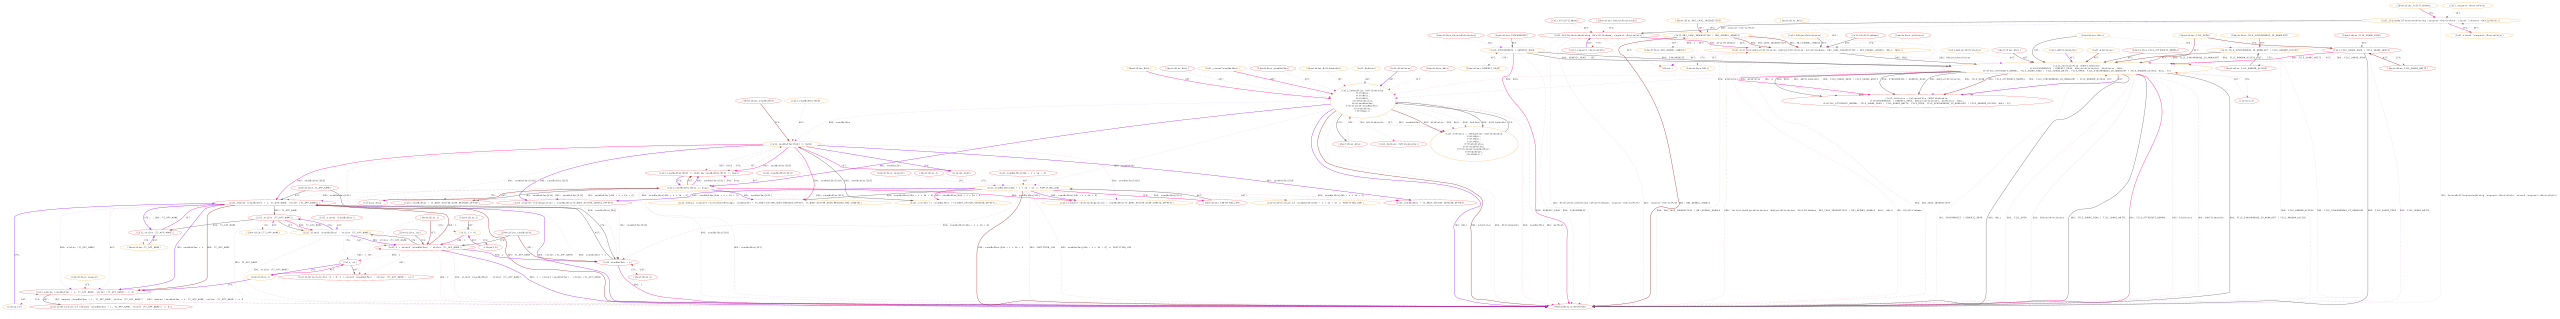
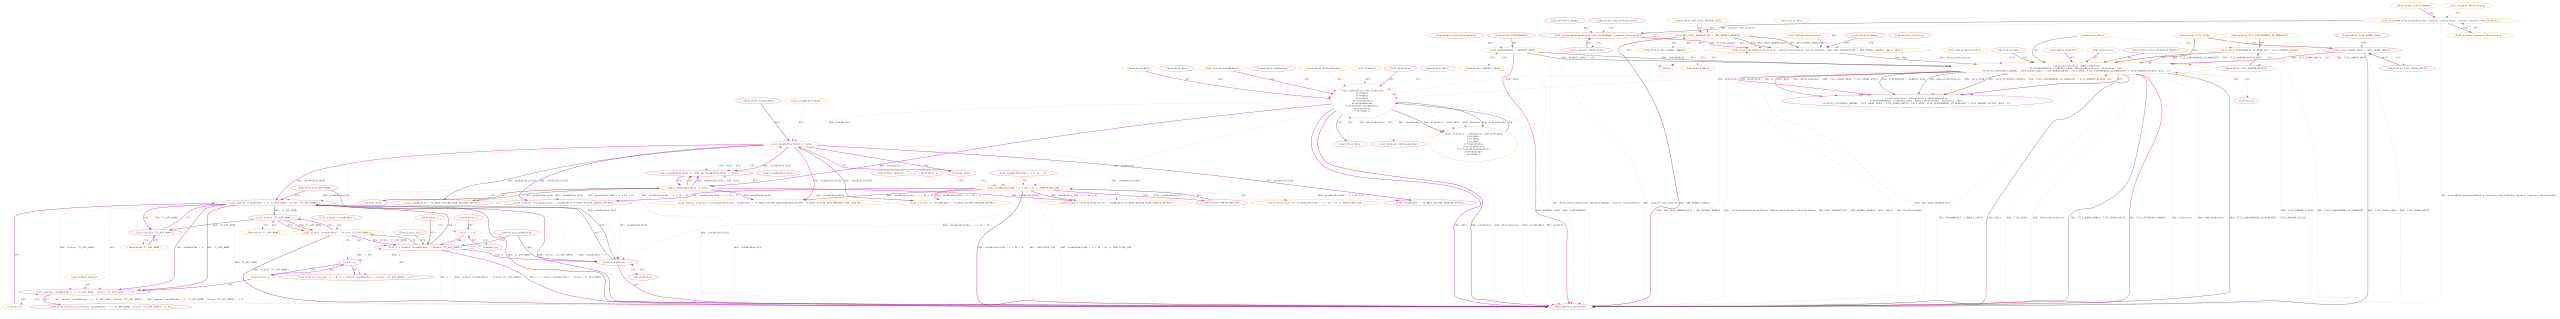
(594, 162) -> (594, 162)
(842, 306) -> (842, 306)
